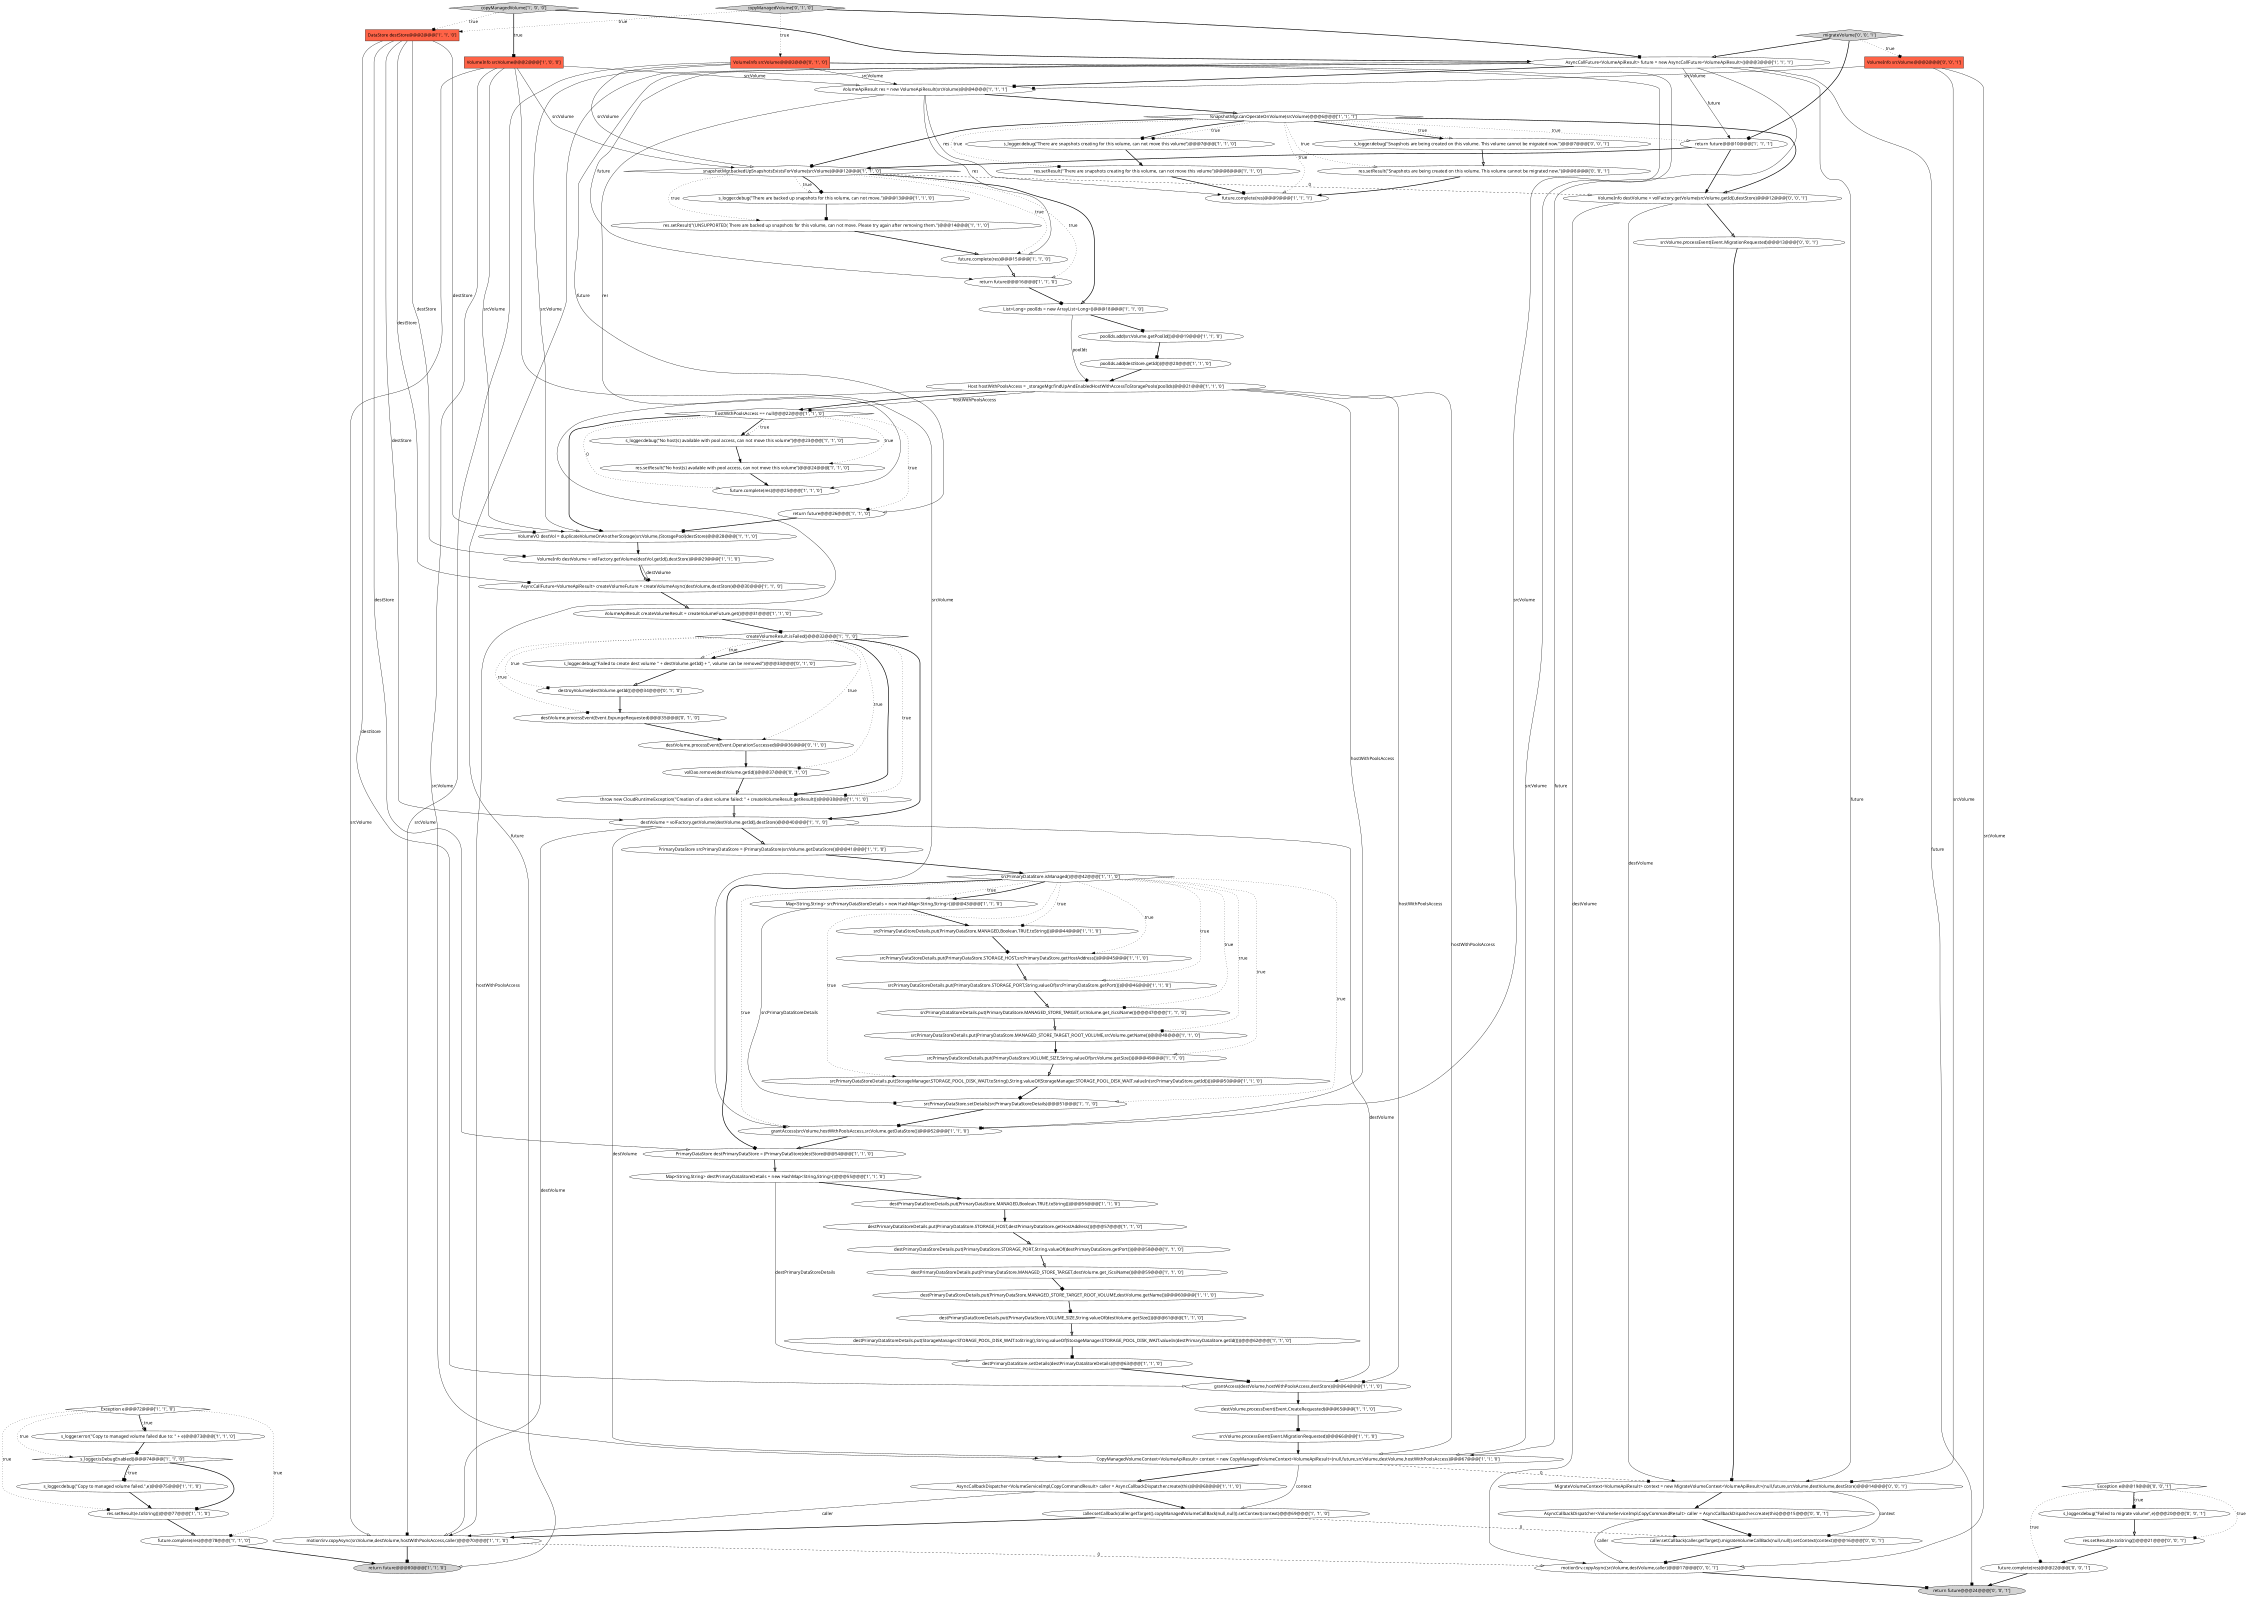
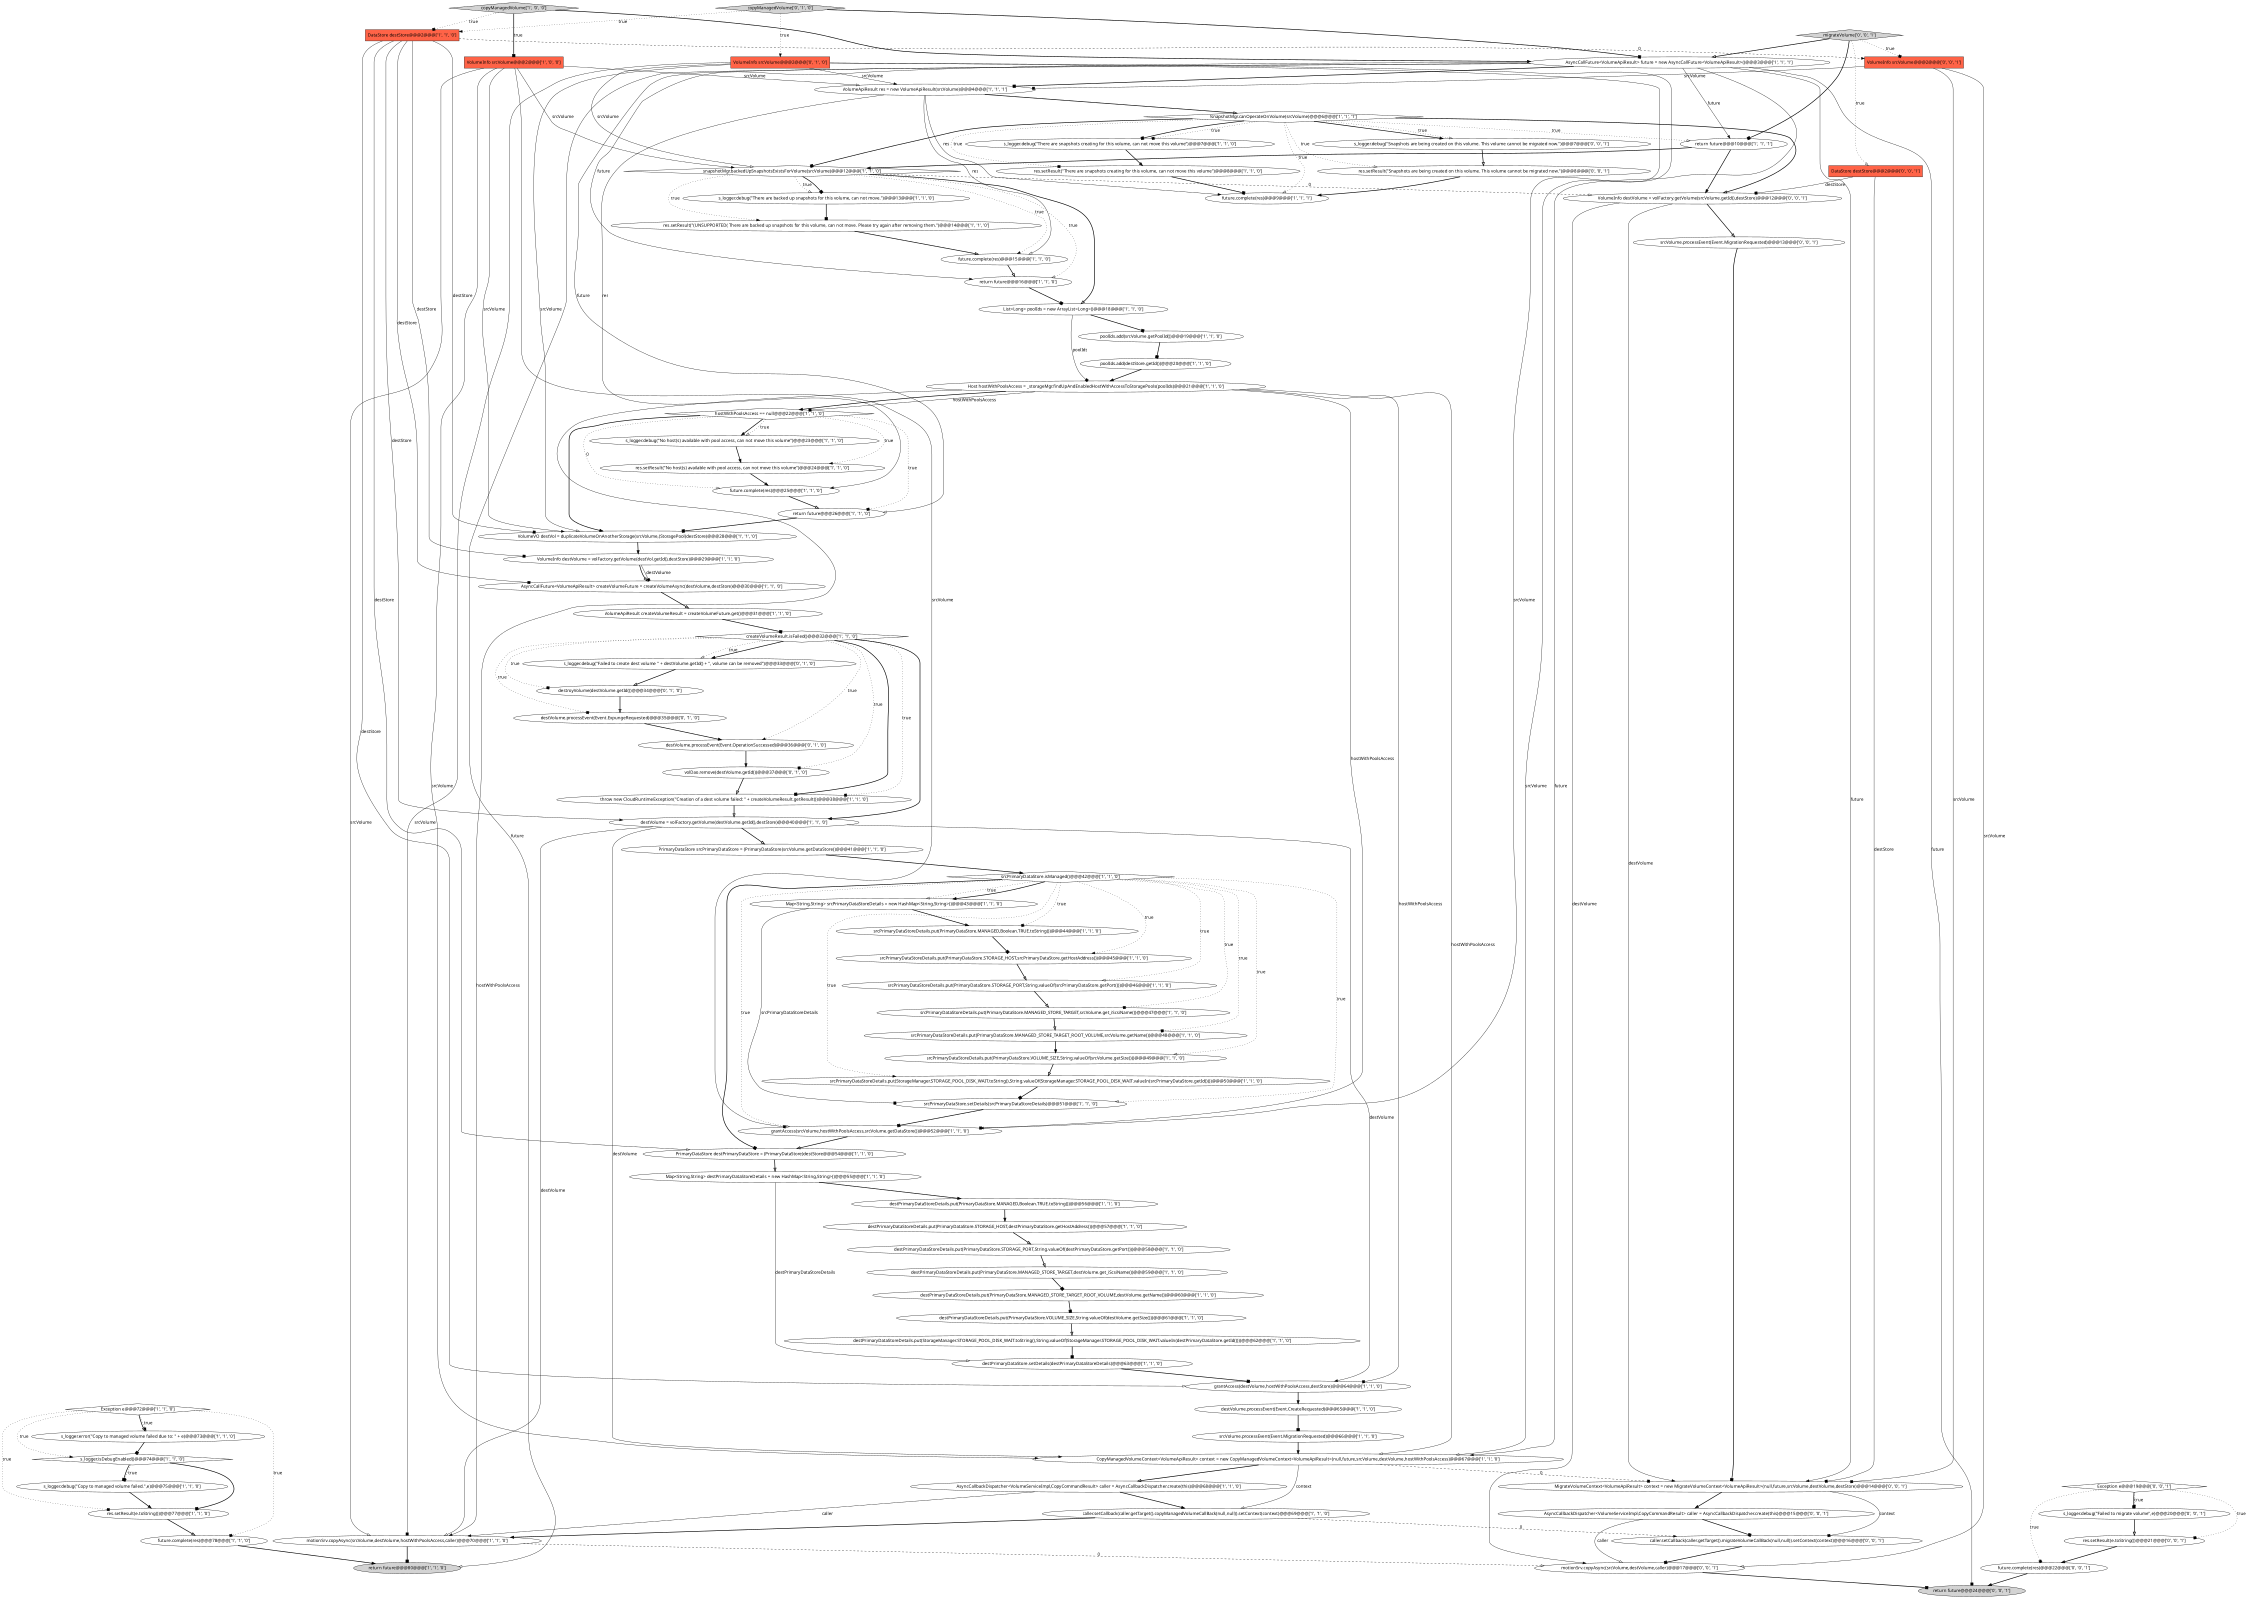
none -> (1160, 48)
none -> (1876, 171)
none -> (802, 502)
